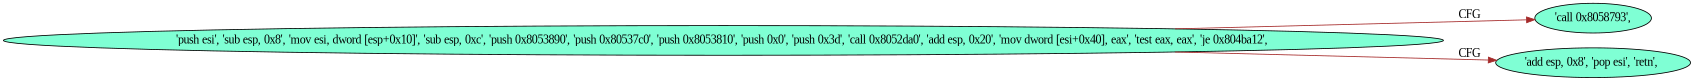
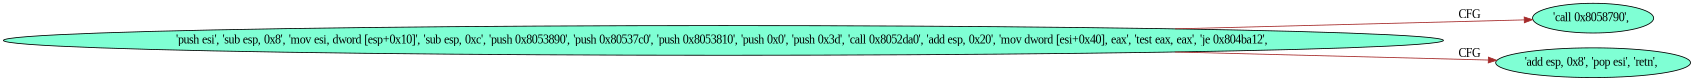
(1593, 18) -> (1593, 18)
